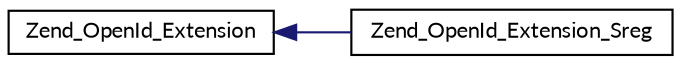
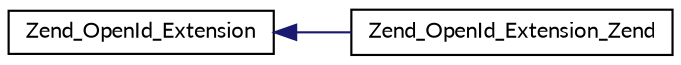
(512, 32) -> (512, 32)
